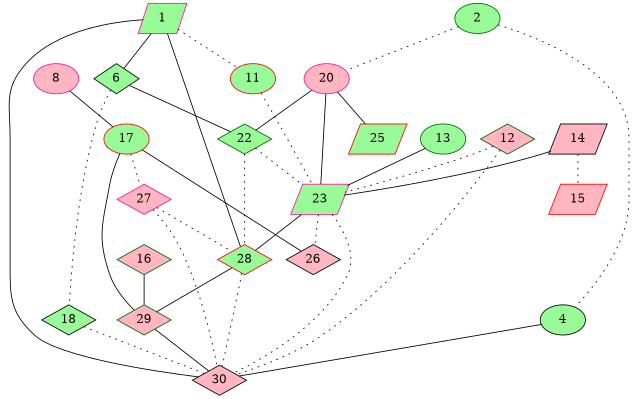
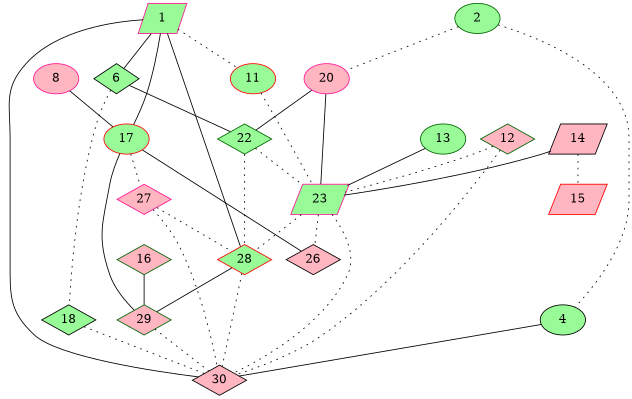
none -> (151, 80)
(378, 139) -> none
(281, 231) -> (281, 231)
(182, 350) -> (182, 350)
